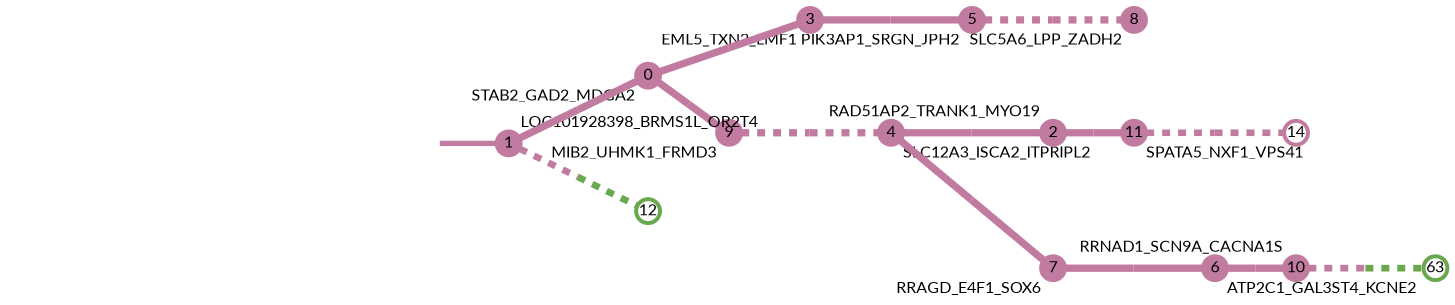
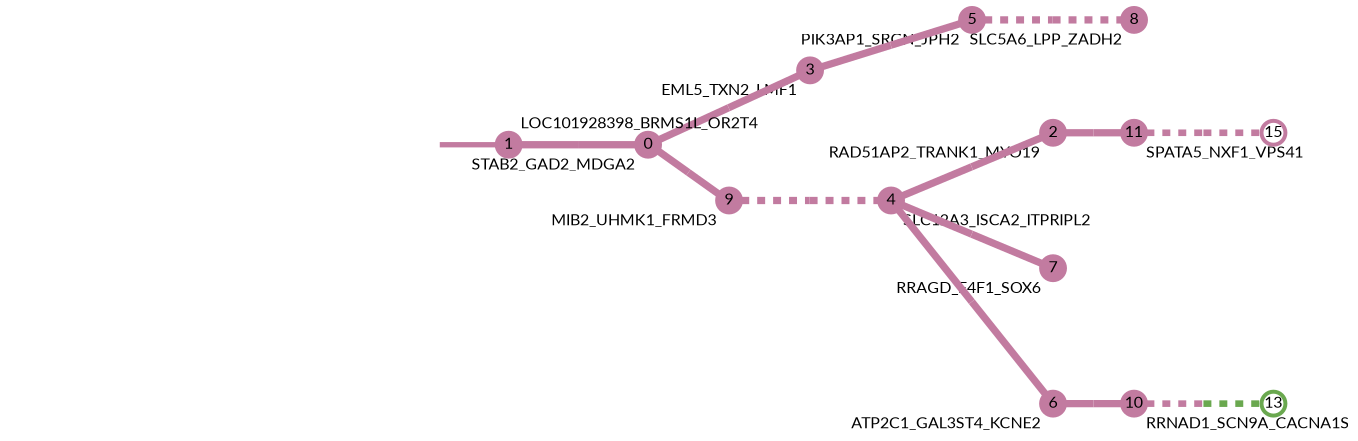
(1296, 133) -> (1273, 133)
(648, 211) -> none
(1134, 268) -> (972, 302)
(1435, 268) -> (1273, 404)
